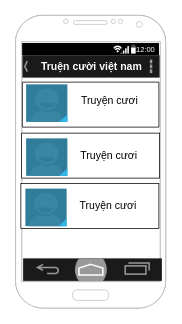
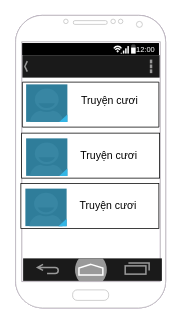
(91, 66) -> none
